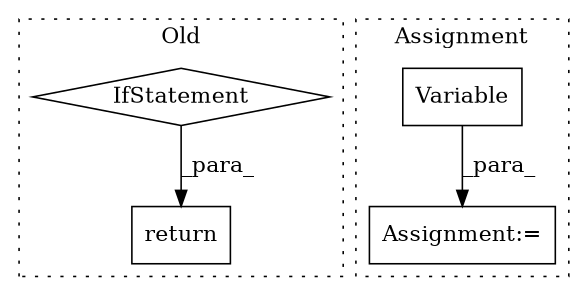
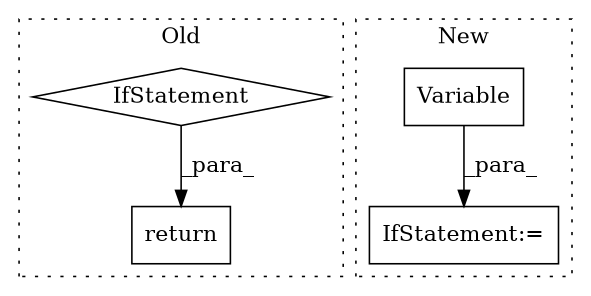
(462, 37) -> (464, 37)
(462, 235) -> (464, 235)
